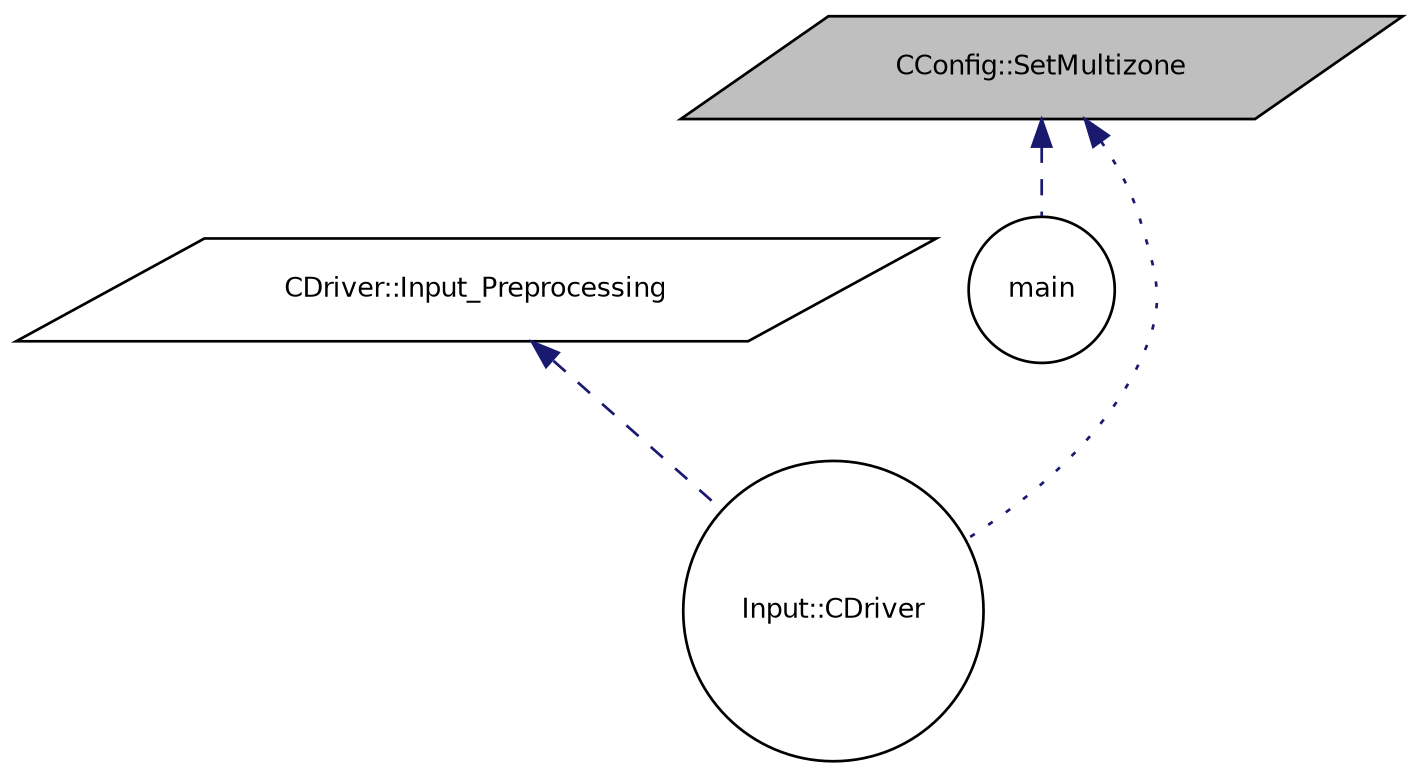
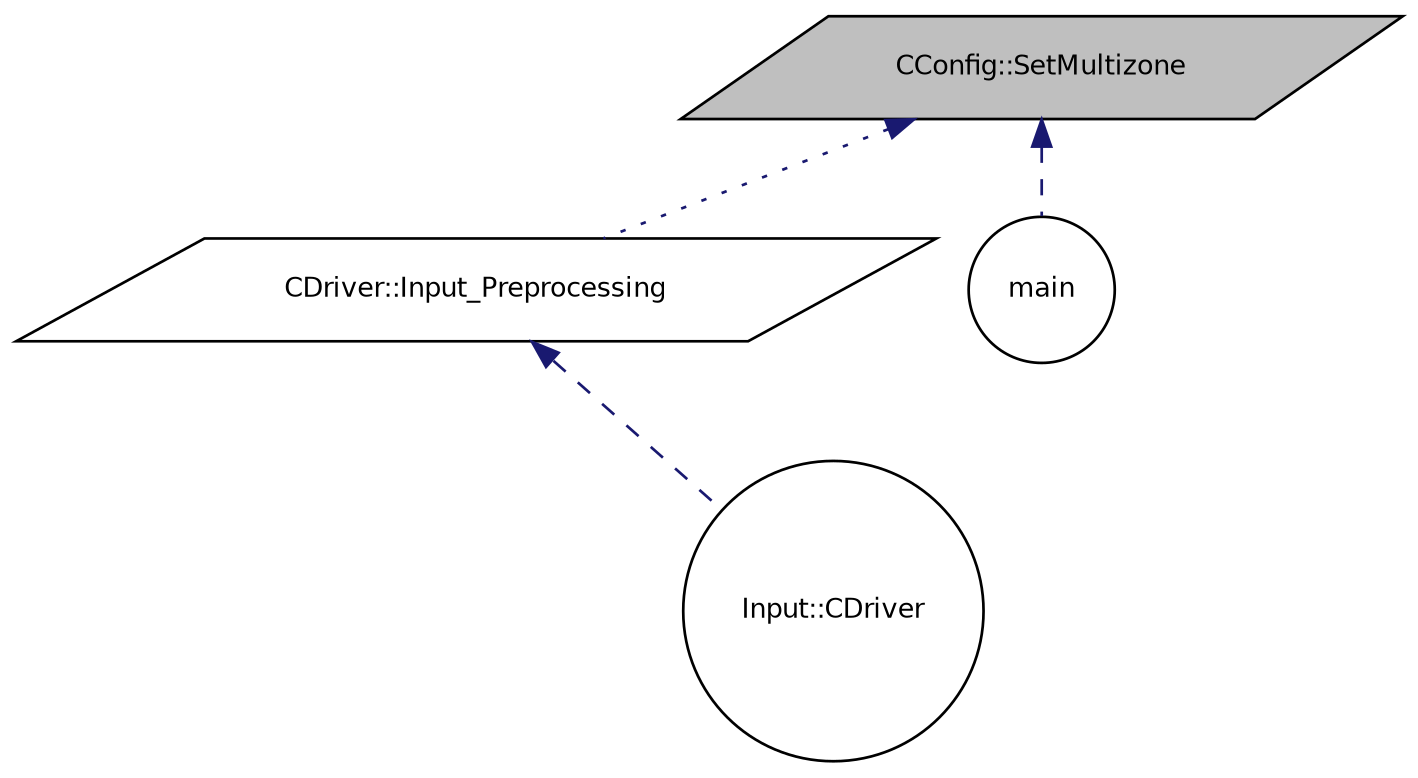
(1136, 369) -> (746, 184)
